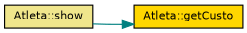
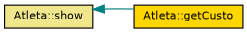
(108, 24) -> (119, 9)
